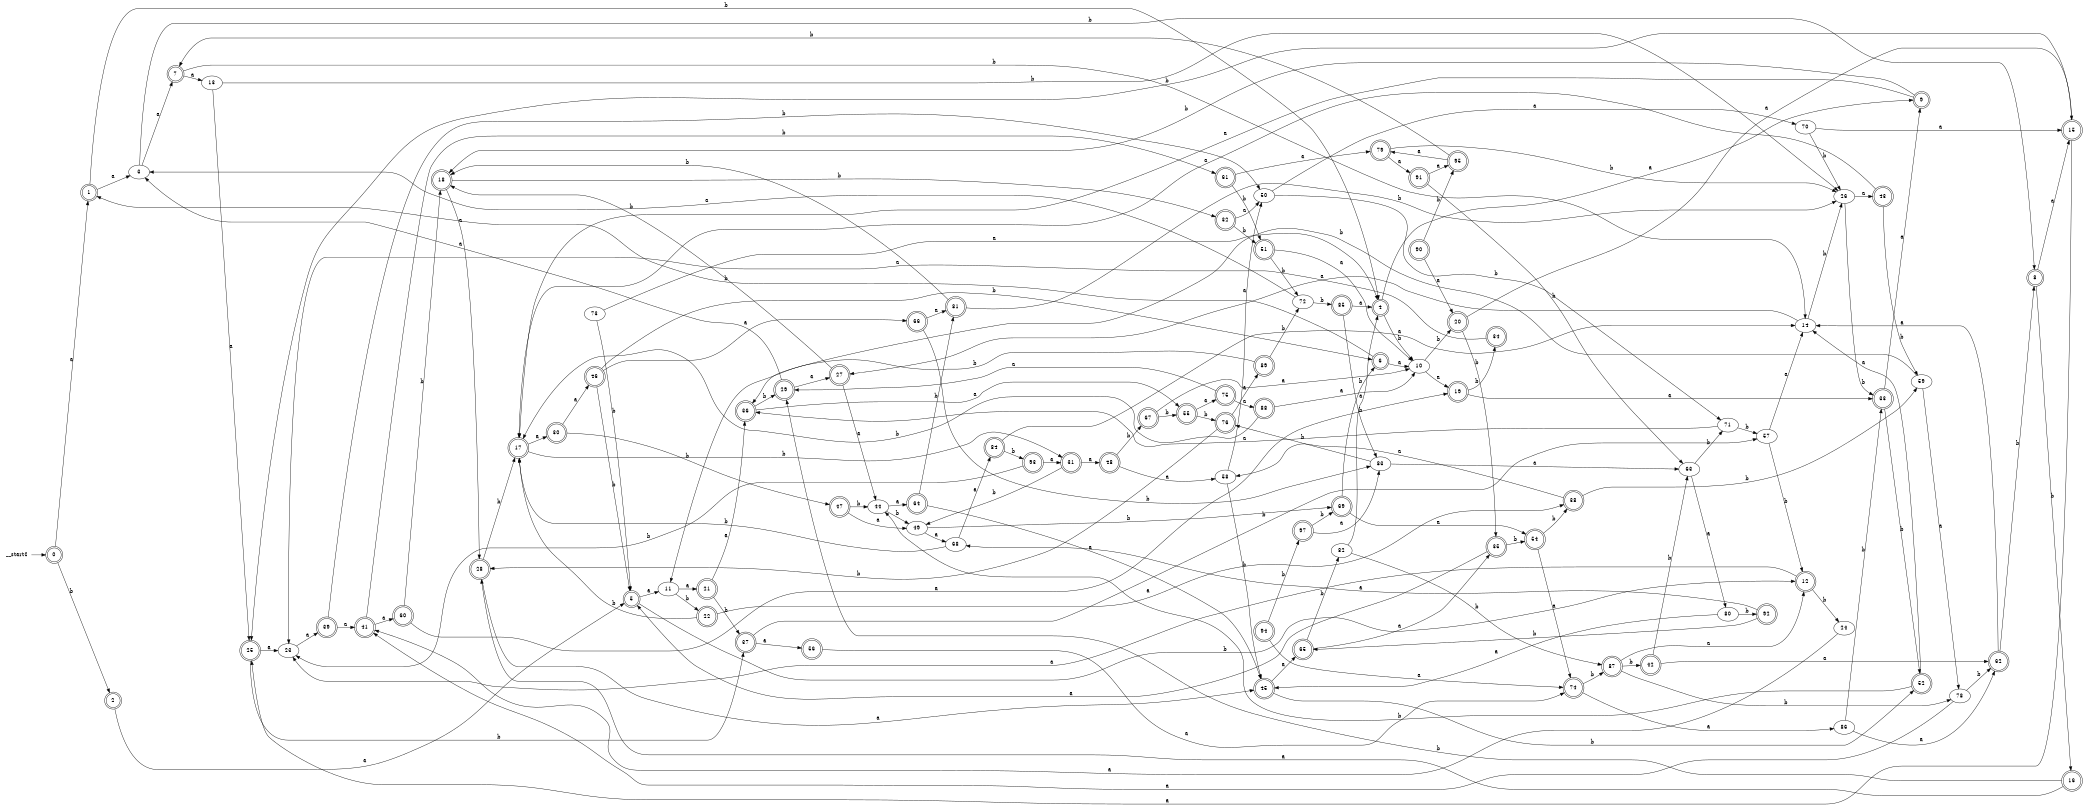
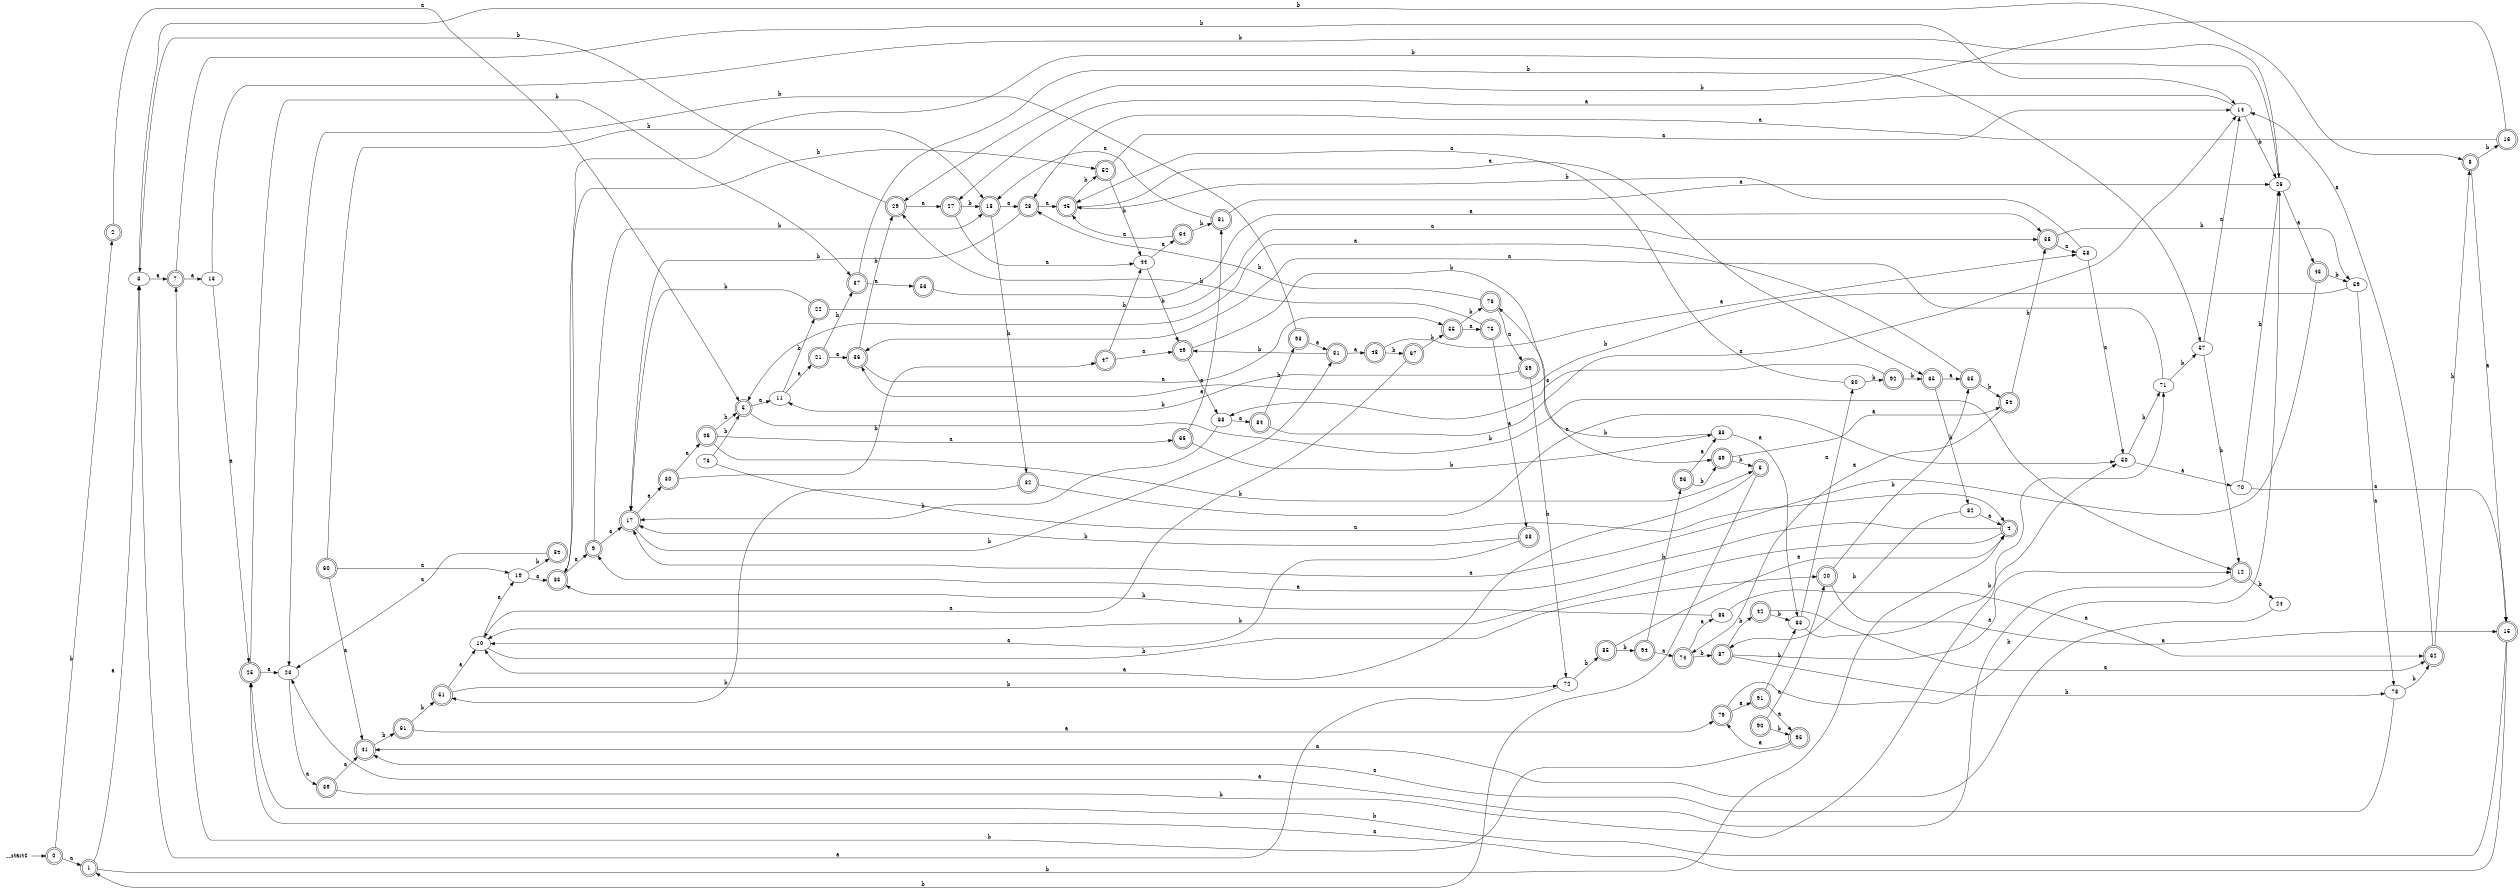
(688, 163) -> (1105, 149)
(1400, 199) -> (1741, 182)
(461, 244) -> (519, 35)
(1014, 364) -> (1202, 282)
(1354, 386) -> (1623, 651)
(1458, 392) -> (519, 576)
(917, 528) -> (1183, 351)
(1303, 531) -> (1683, 480)
(382, 622) -> (345, 657)
(1184, 739) -> (1471, 215)
